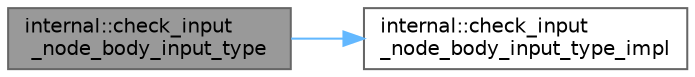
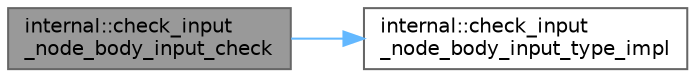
(149, 39) -> (149, 39)
